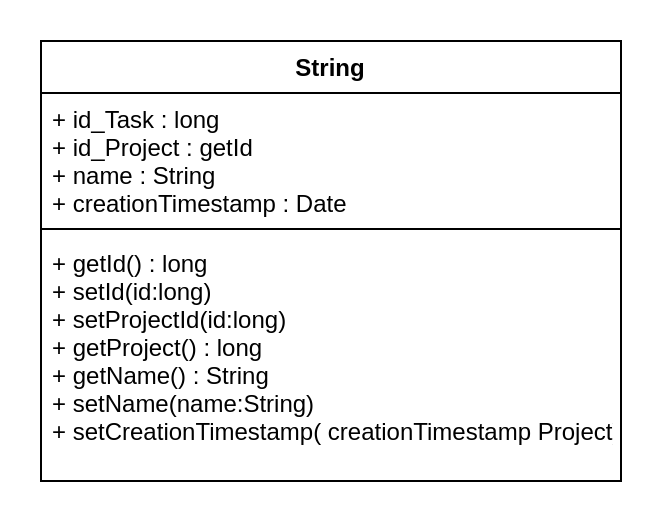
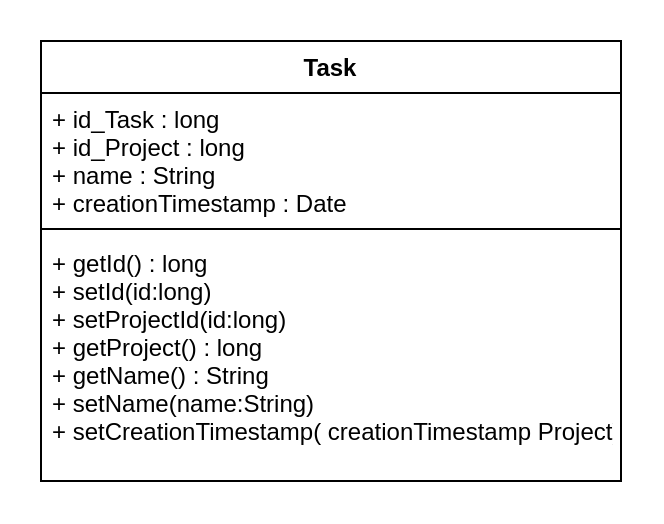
(330, 68) -> (330, 68)
(141, 120) -> (141, 120)
